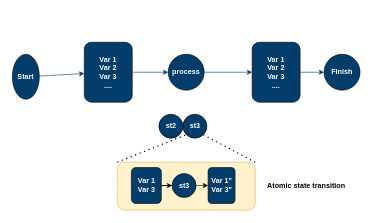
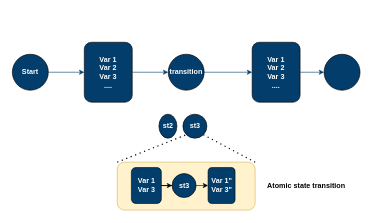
(186, 72) -> (186, 72)
(342, 72) -> none
(26, 77) -> (30, 72)
(171, 126) -> (168, 126)
